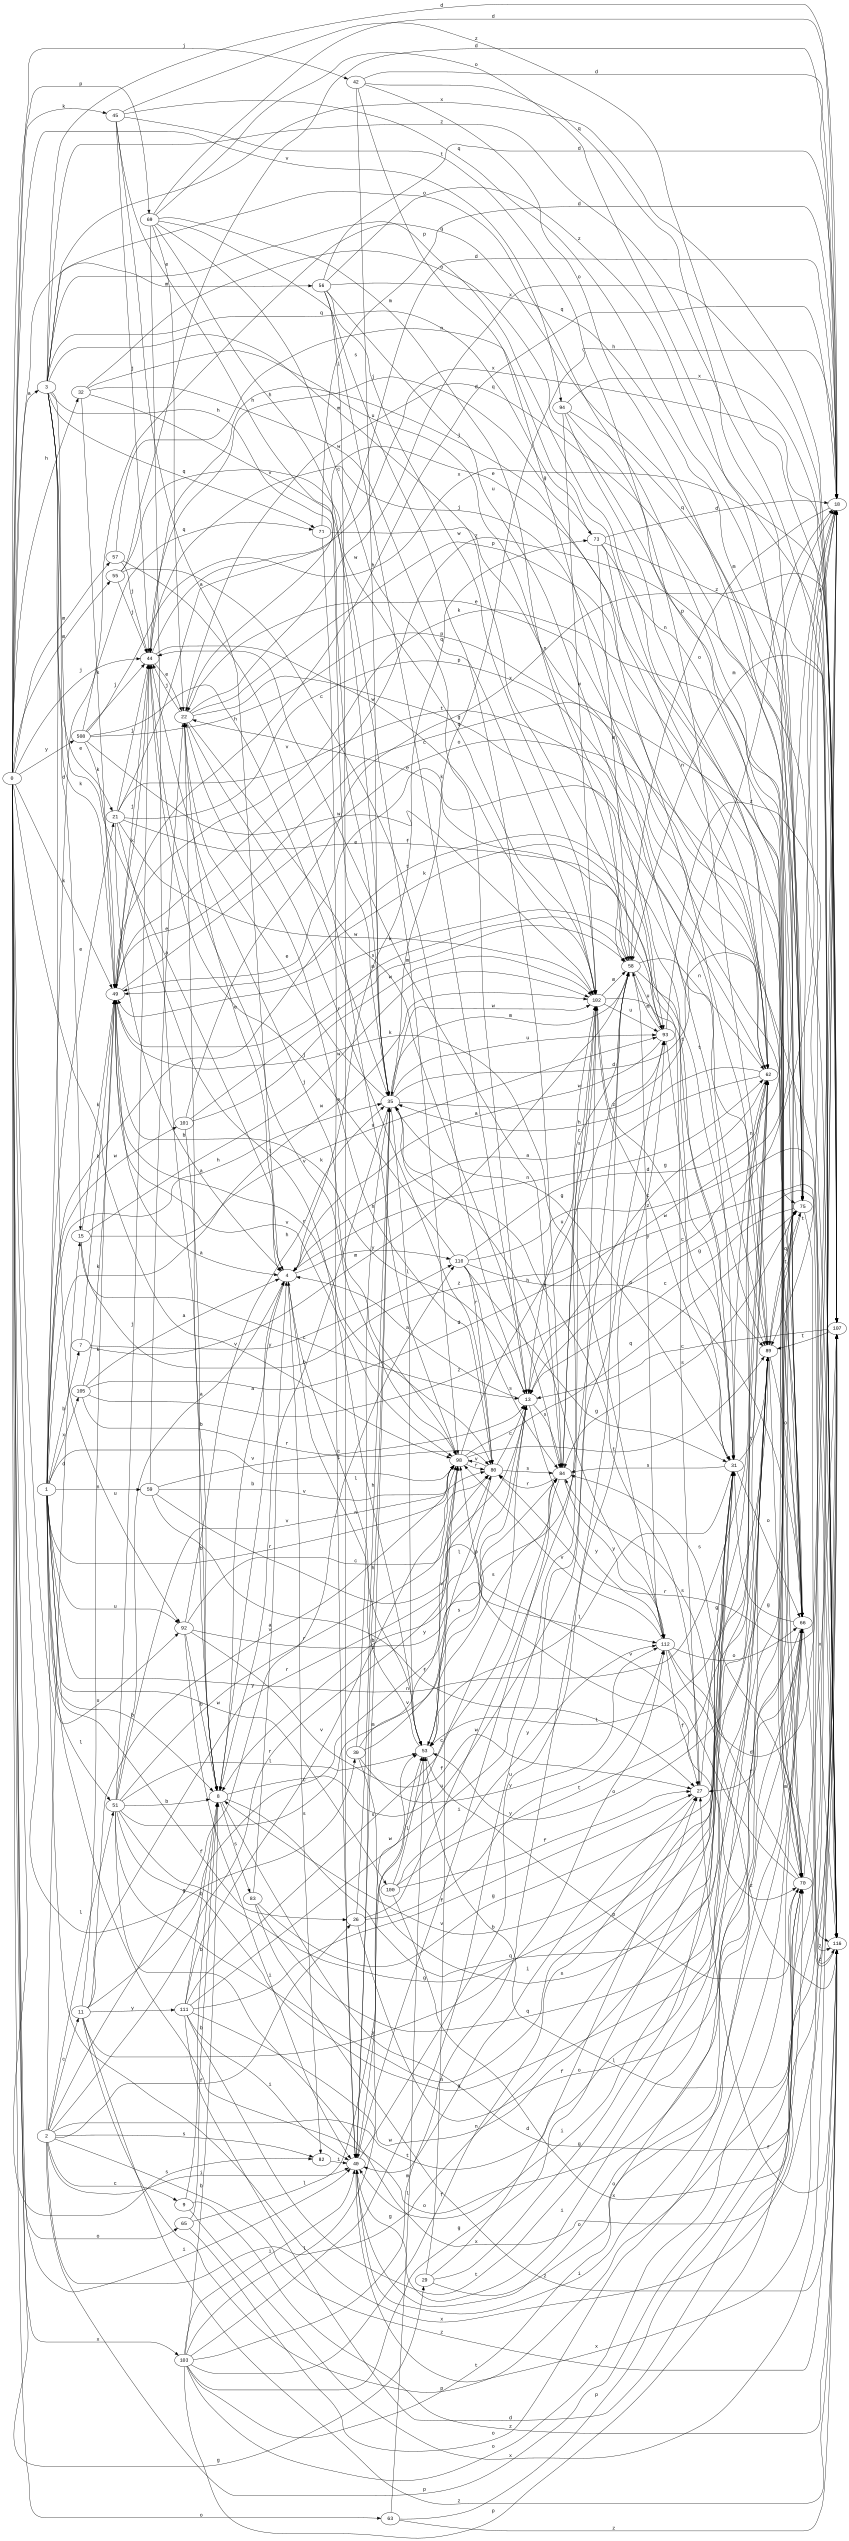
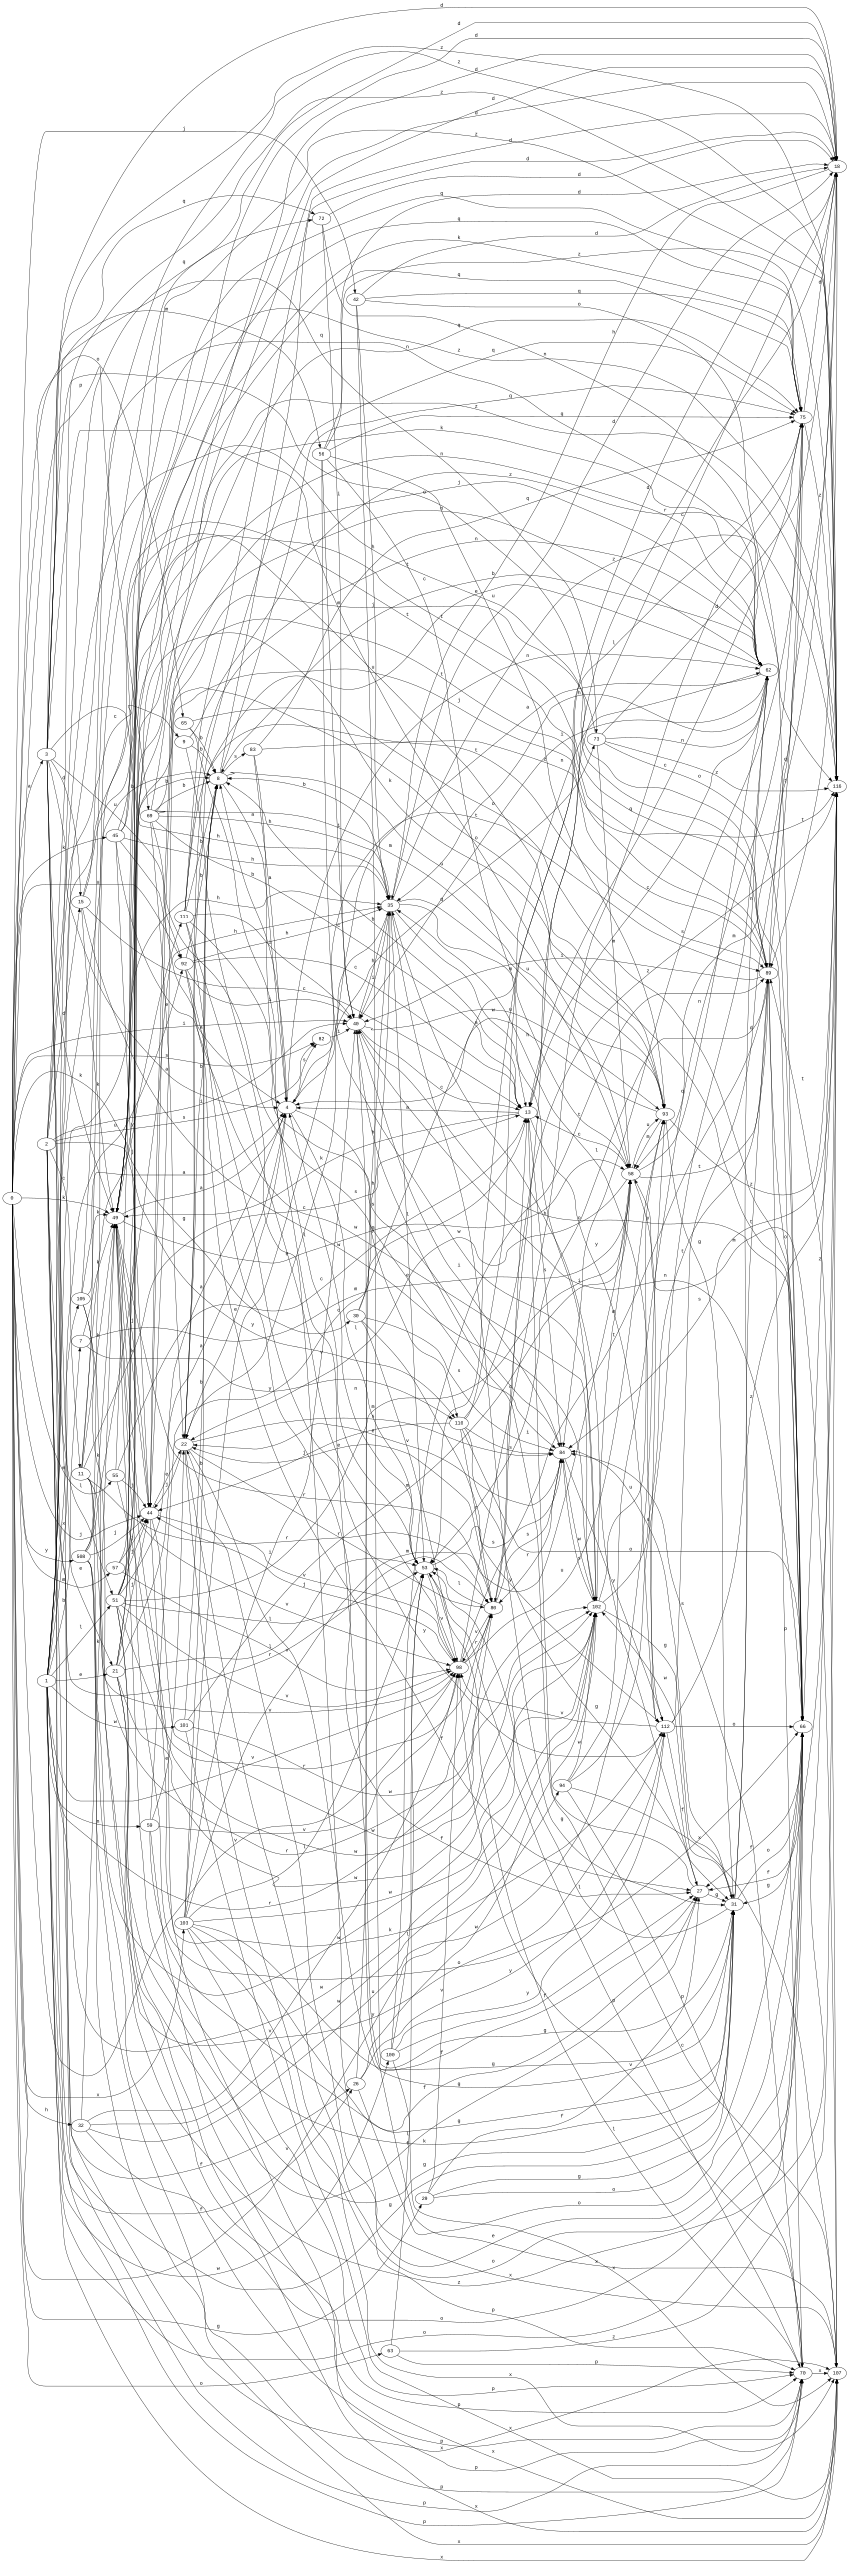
(322, 532) -> (322, 219)
(441, 1029) -> (397, 1442)
(546, 1580) -> (334, 1223)
(786, 1787) -> (786, 1629)
(614, 1792) -> (614, 643)
